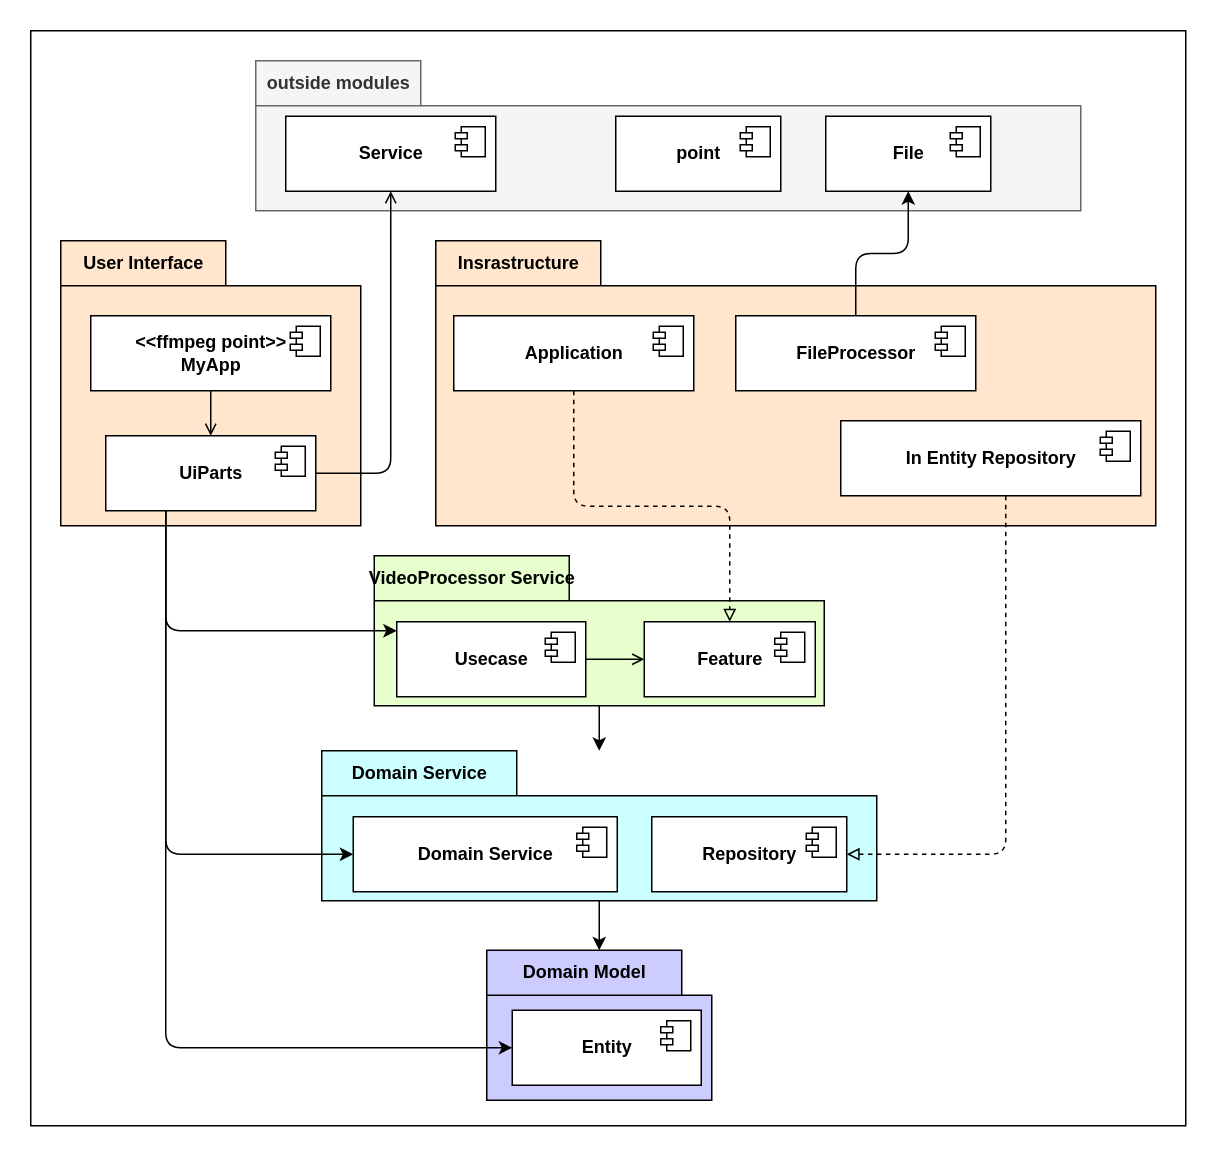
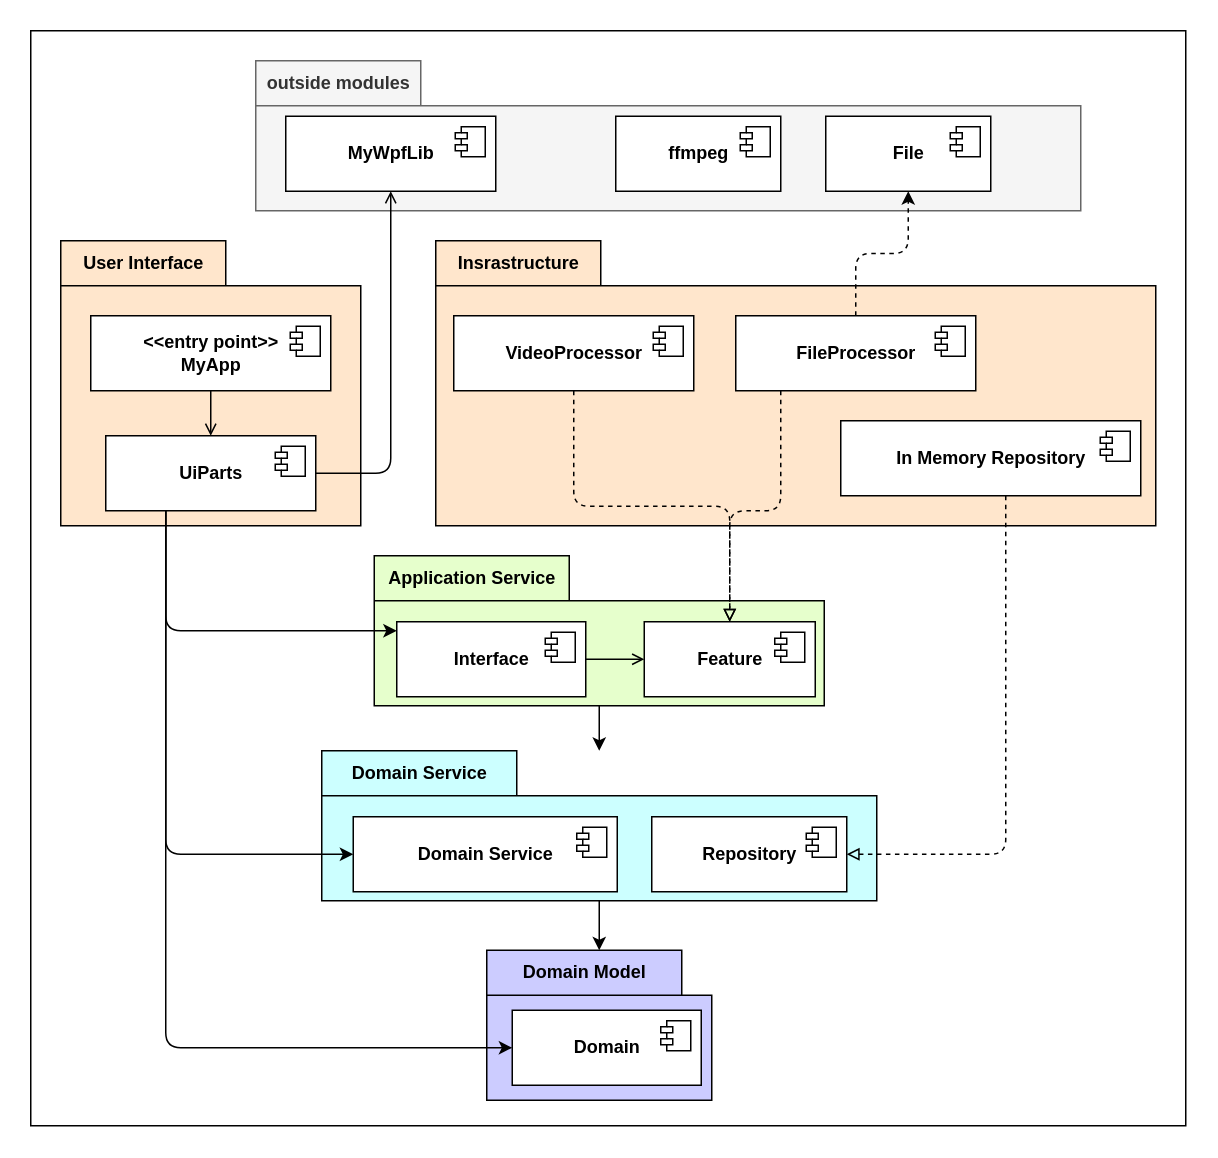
(392, 154) -> (392, 154)
(699, 154) -> (699, 154)
(878, 254) -> (878, 254)
(212, 353) -> (212, 353)
(575, 353) -> (575, 353)
(992, 458) -> (992, 458)
none -> (781, 470)
(473, 578) -> (473, 578)
(492, 659) -> (492, 659)
(608, 1048) -> (608, 1048)
